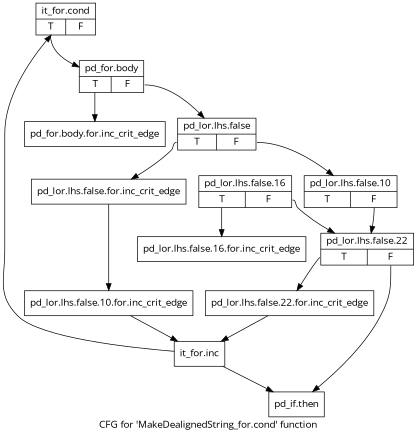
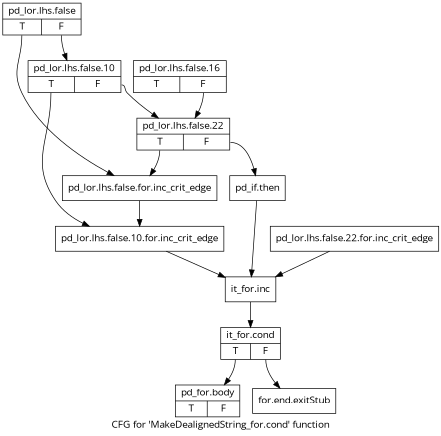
(175, 94) -> none
(95, 134) -> none
none -> (43, 166)
(222, 249) -> none
(310, 271) -> (158, 160)
(245, 377) -> (254, 235)
none -> (294, 401)
